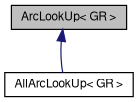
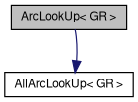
(61, 57) -> (77, 45)
